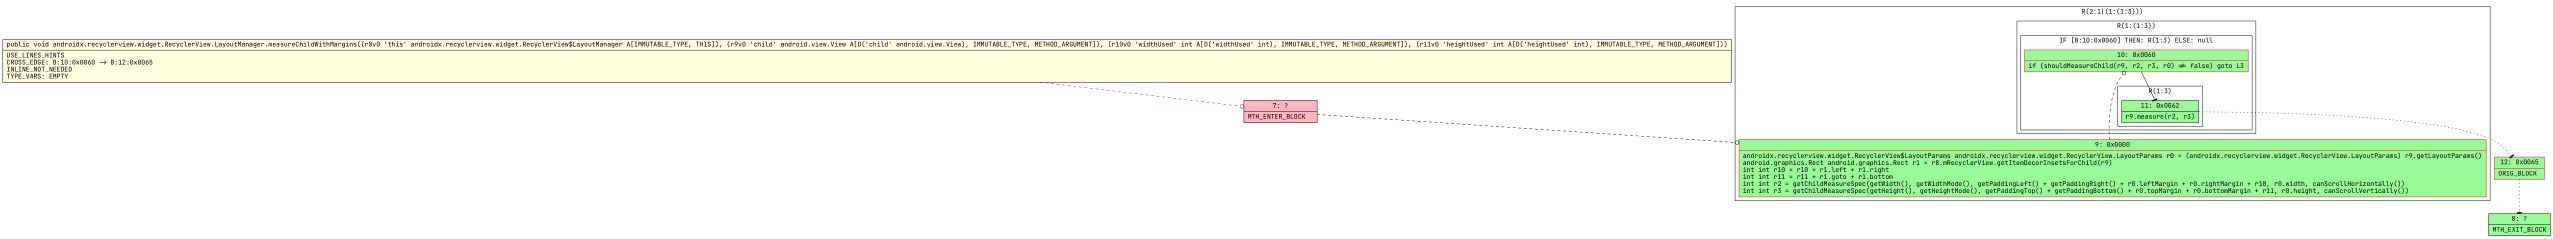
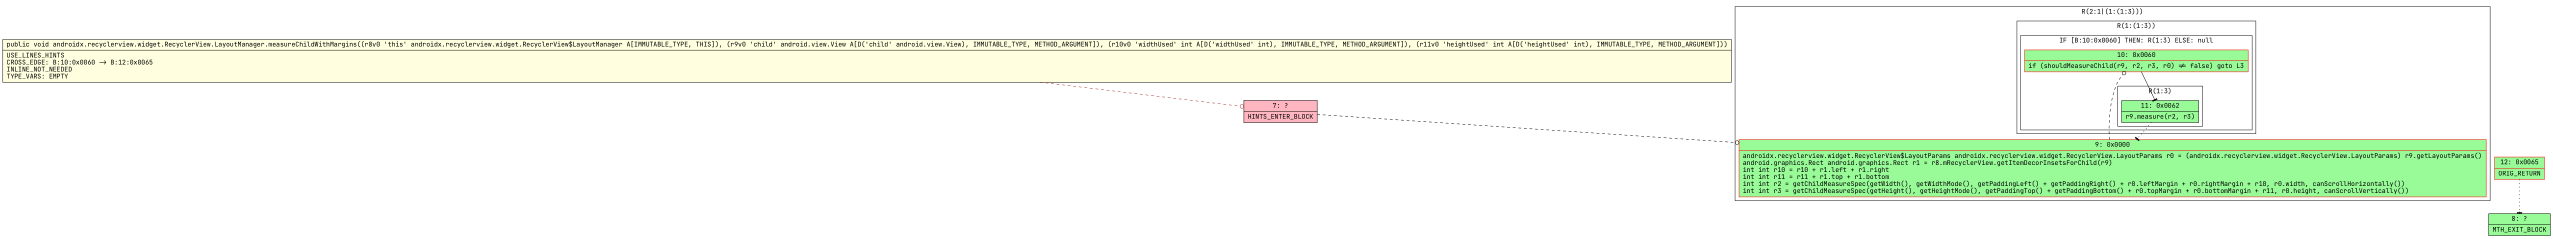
(1277, 117) -> (1281, 117)
(2359, 117) -> (2145, 130)
(2518, 174) -> (2520, 174)
(1818, 177) -> (1816, 177)
